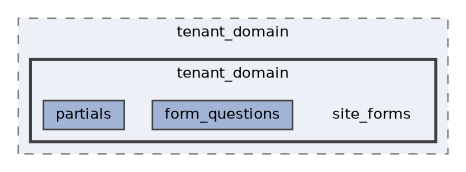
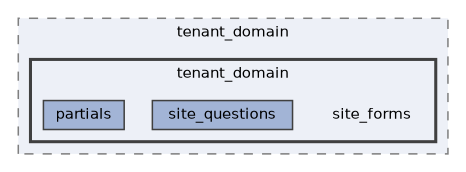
(222, 115) -> (222, 115)
